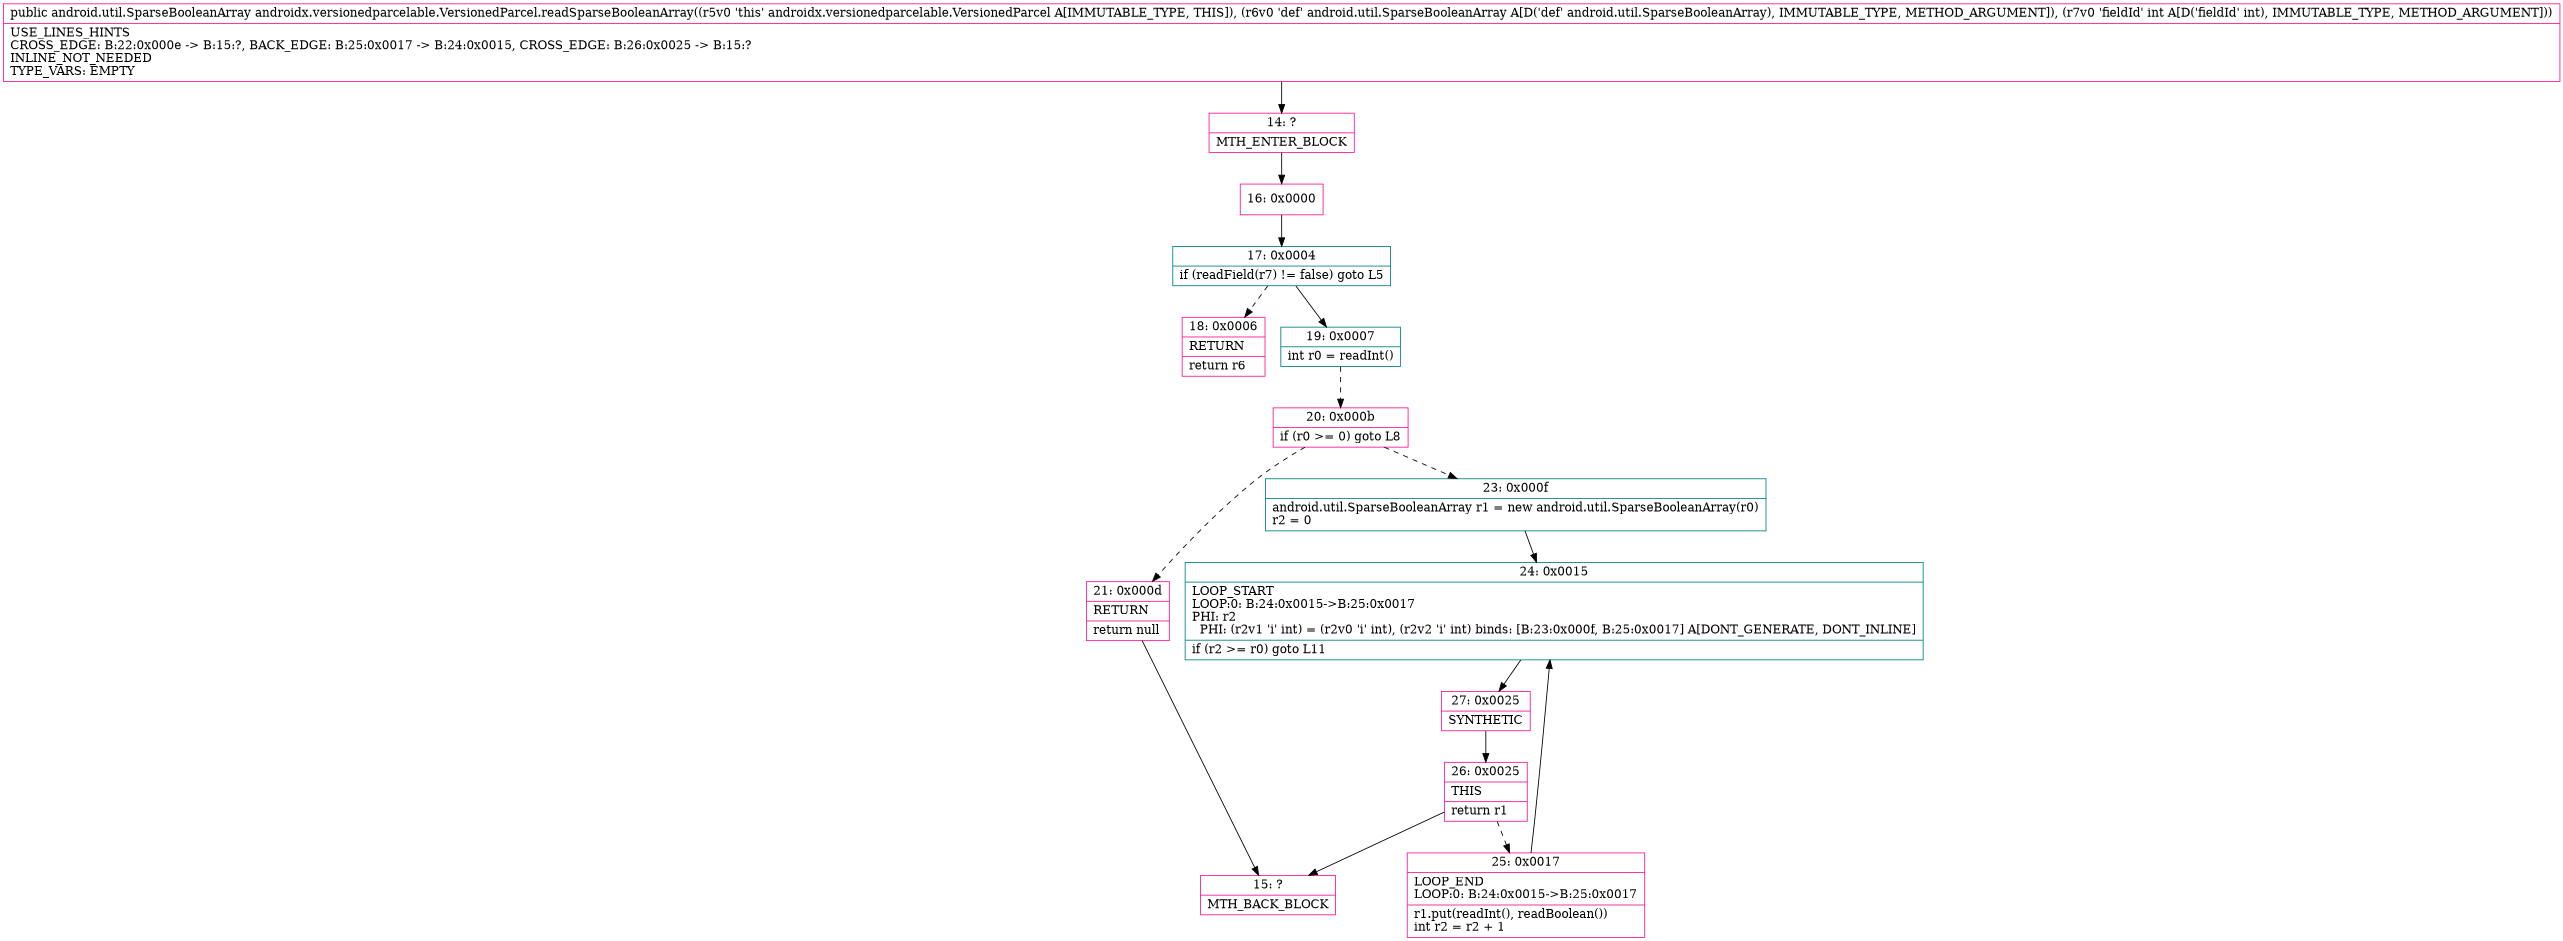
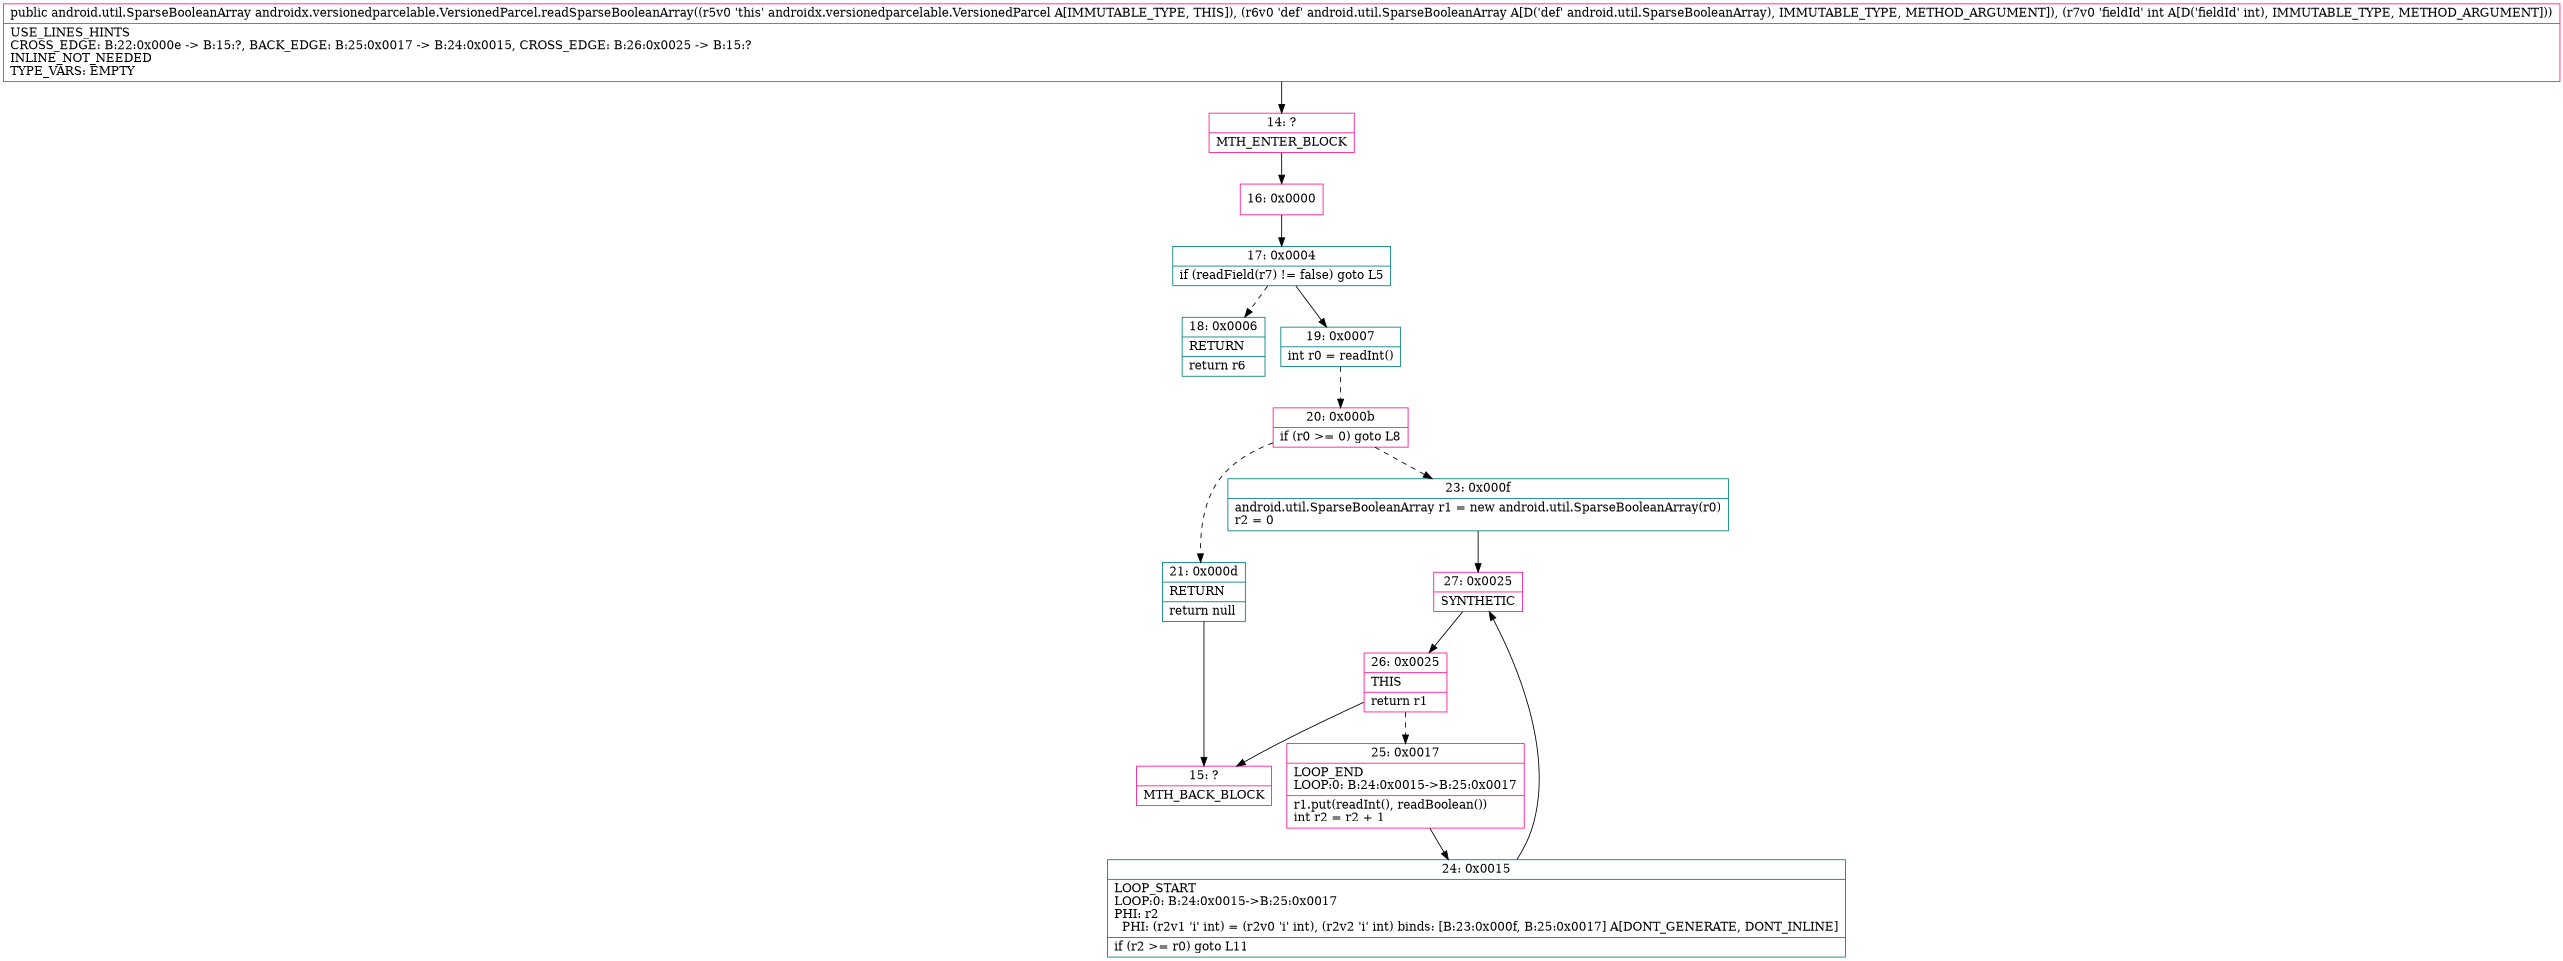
(1224, 347) -> (1224, 347)
(1529, 543) -> (1478, 547)
(1128, 611) -> (1204, 592)
